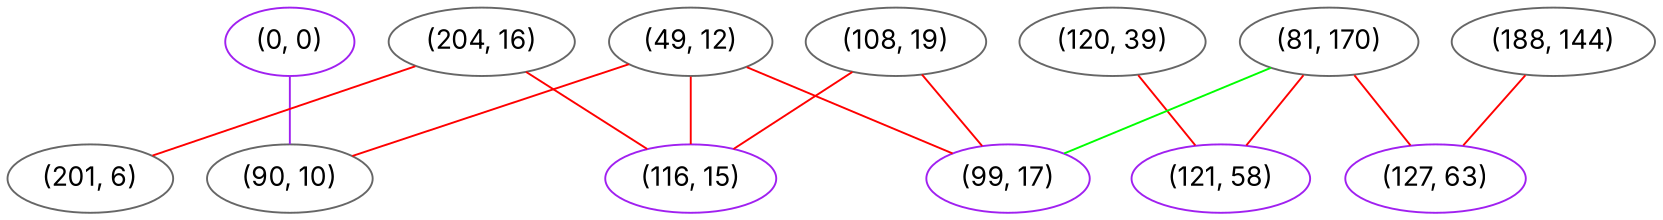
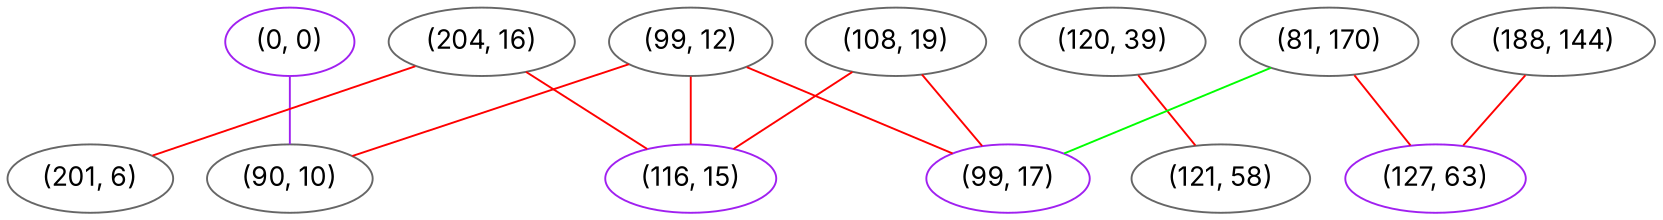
(691, 42) -> (691, 42)
(1275, 110) -> none
(1221, 179) -> (1221, 179)
